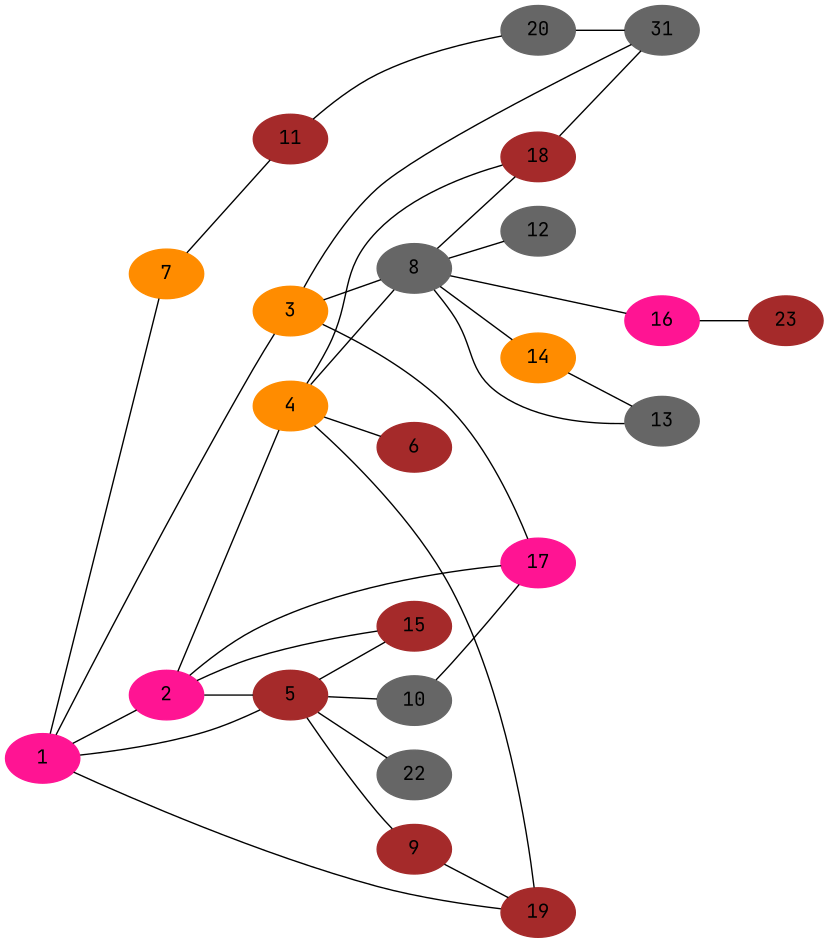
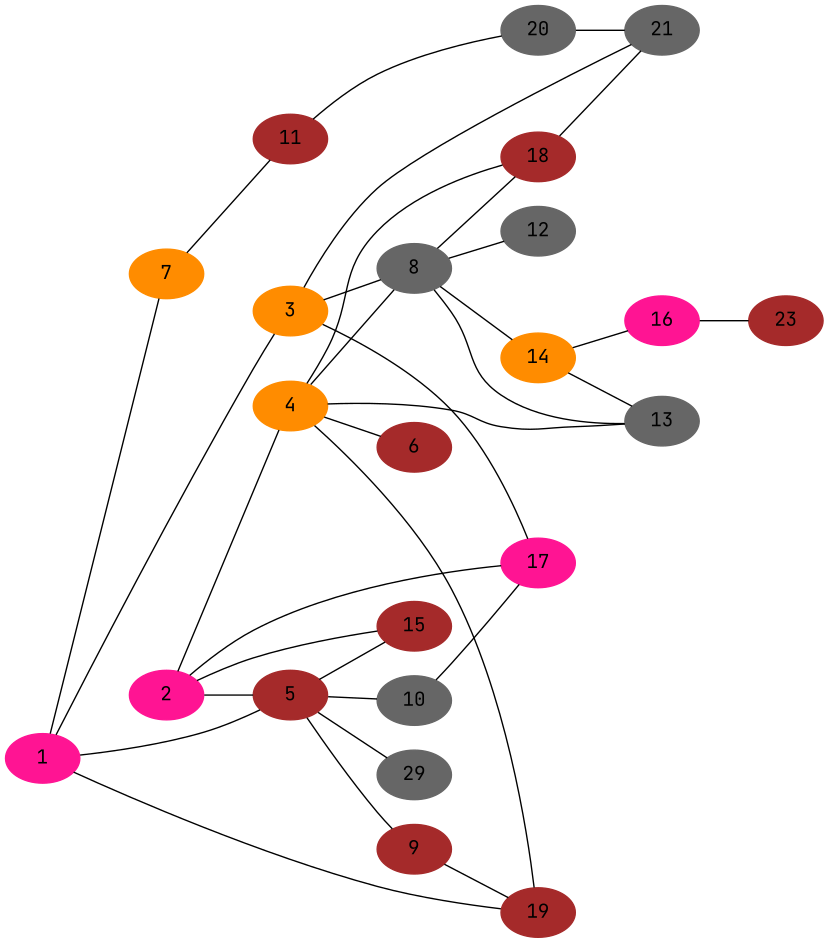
(662, 30) -> (662, 30)
(538, 295) -> (600, 339)
none -> (476, 419)
(105, 727) -> none
(414, 775) -> (414, 775)
